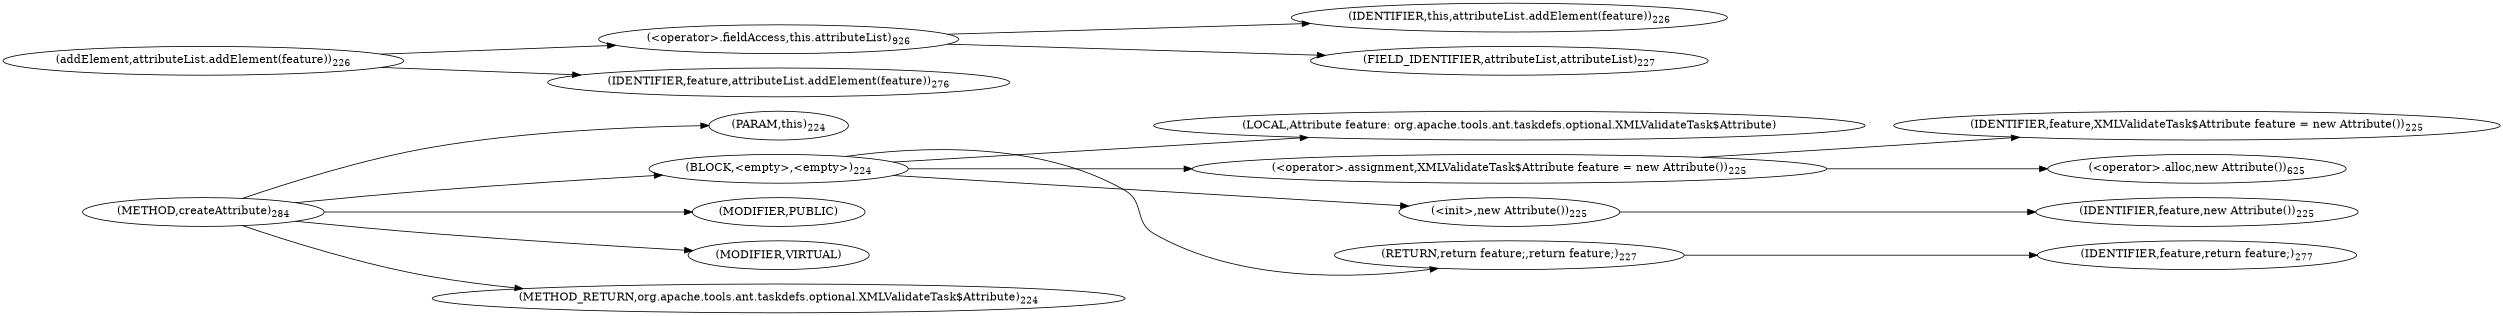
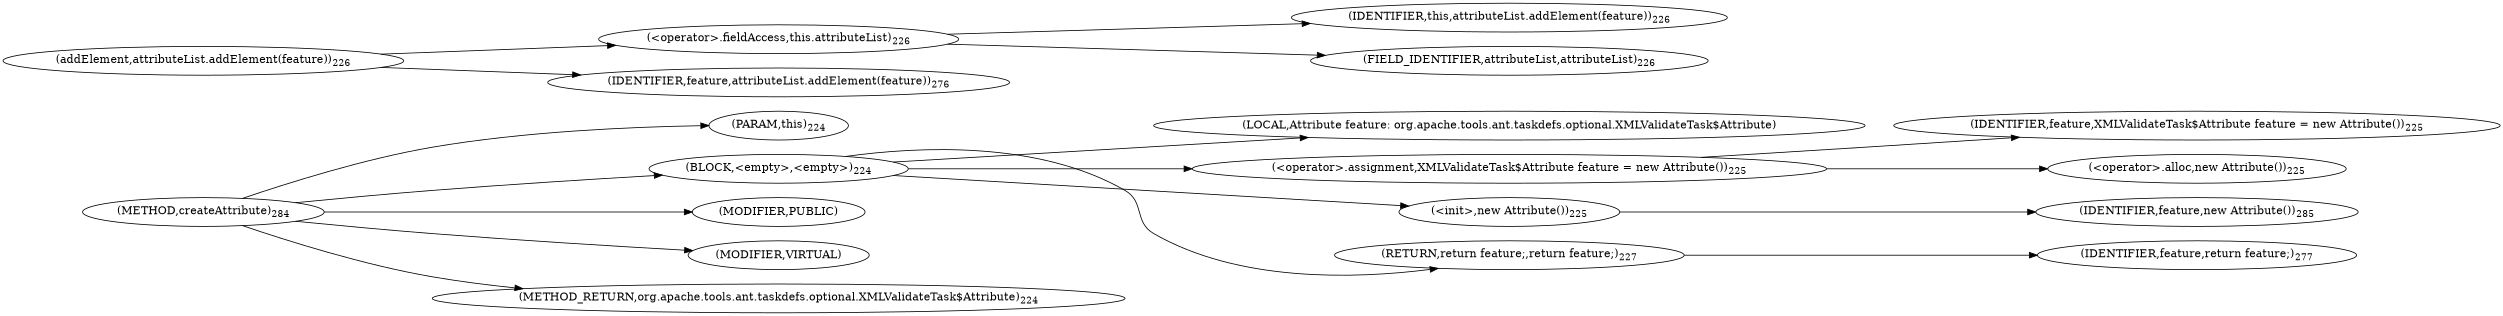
(901, 38) -> (901, 38)
(1647, 60) -> (1647, 60)
(2296, 168) -> (2296, 168)
(2305, 211) -> (2305, 211)
